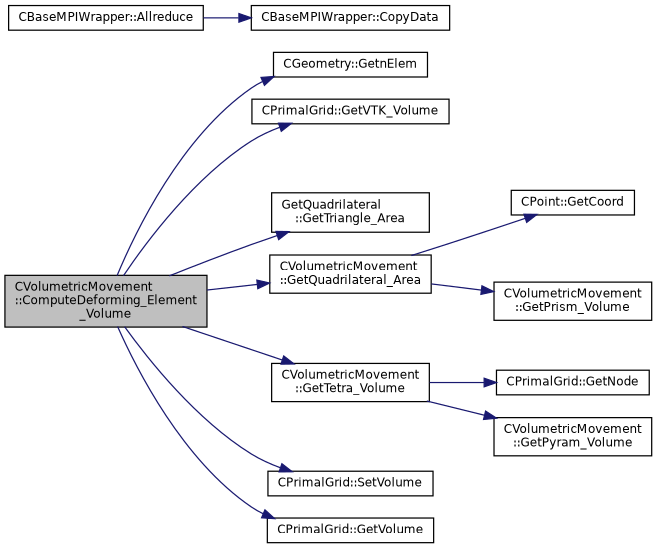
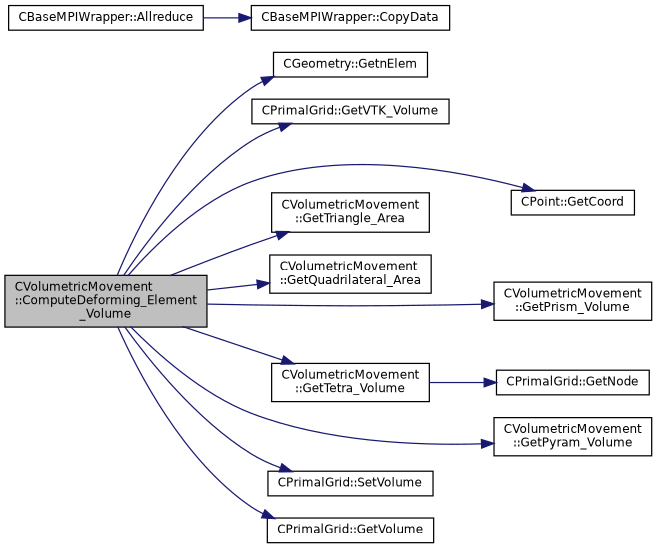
(350, 213) -> (350, 213)
(468, 237) -> (309, 168)
(456, 287) -> (344, 306)
(455, 408) -> (291, 426)
